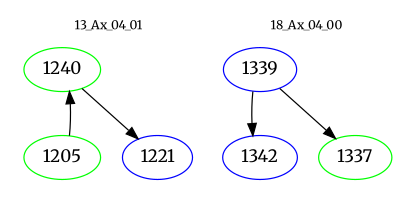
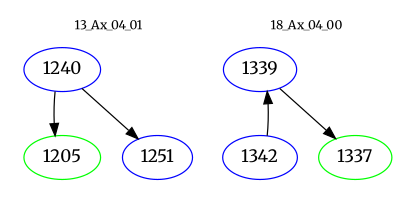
(62, 70) -> (62, 70)
(252, 107) -> (268, 120)
(70, 120) -> (54, 107)
(157, 157) -> (157, 157)
